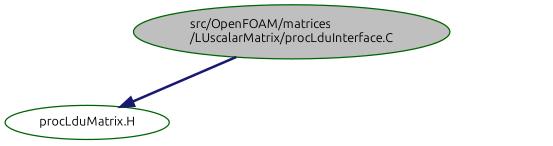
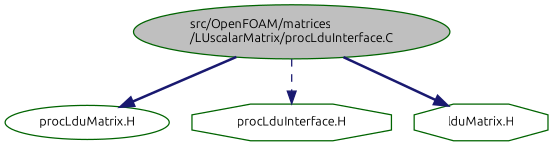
none -> (292, 122)
none -> (481, 122)
